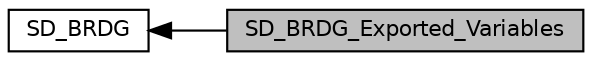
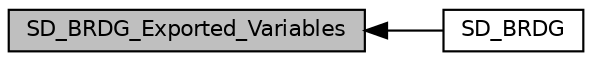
(199, 31) -> (415, 31)
